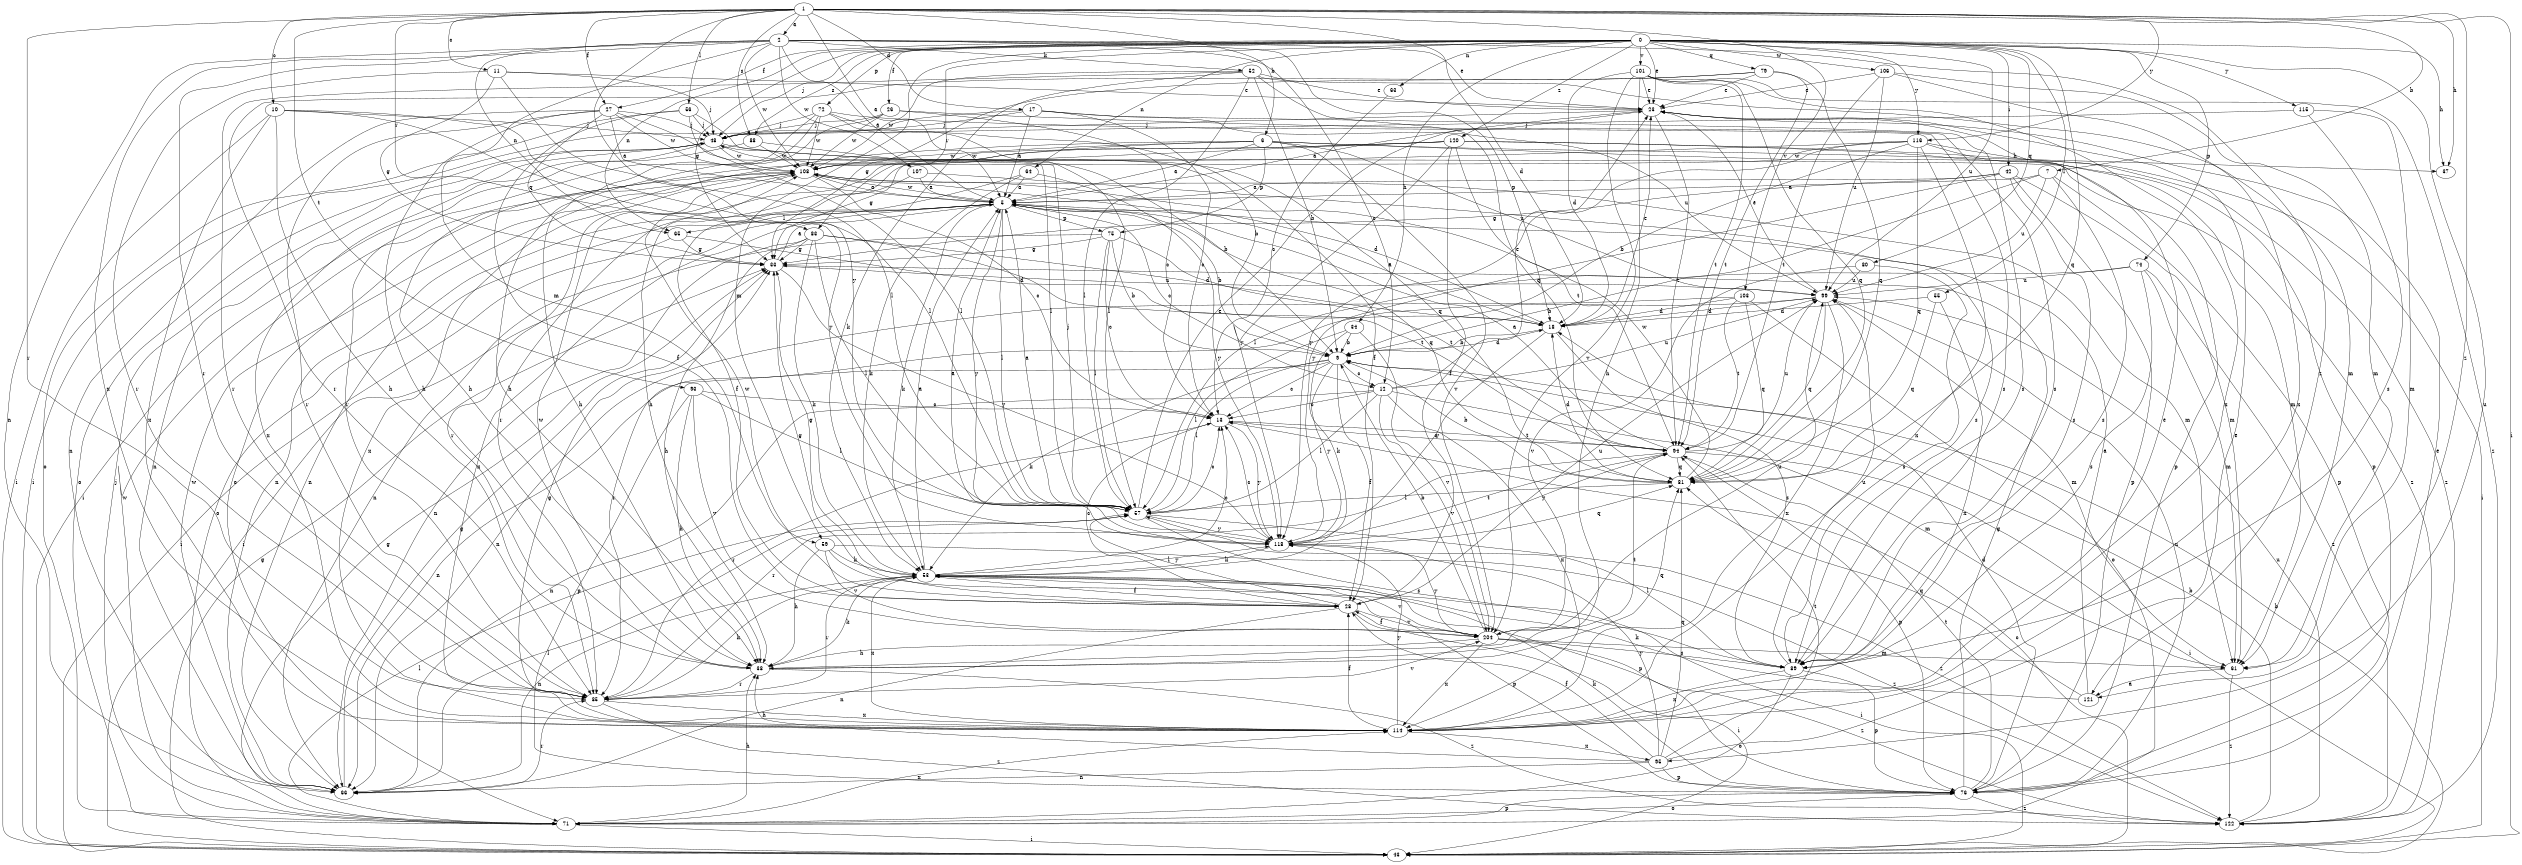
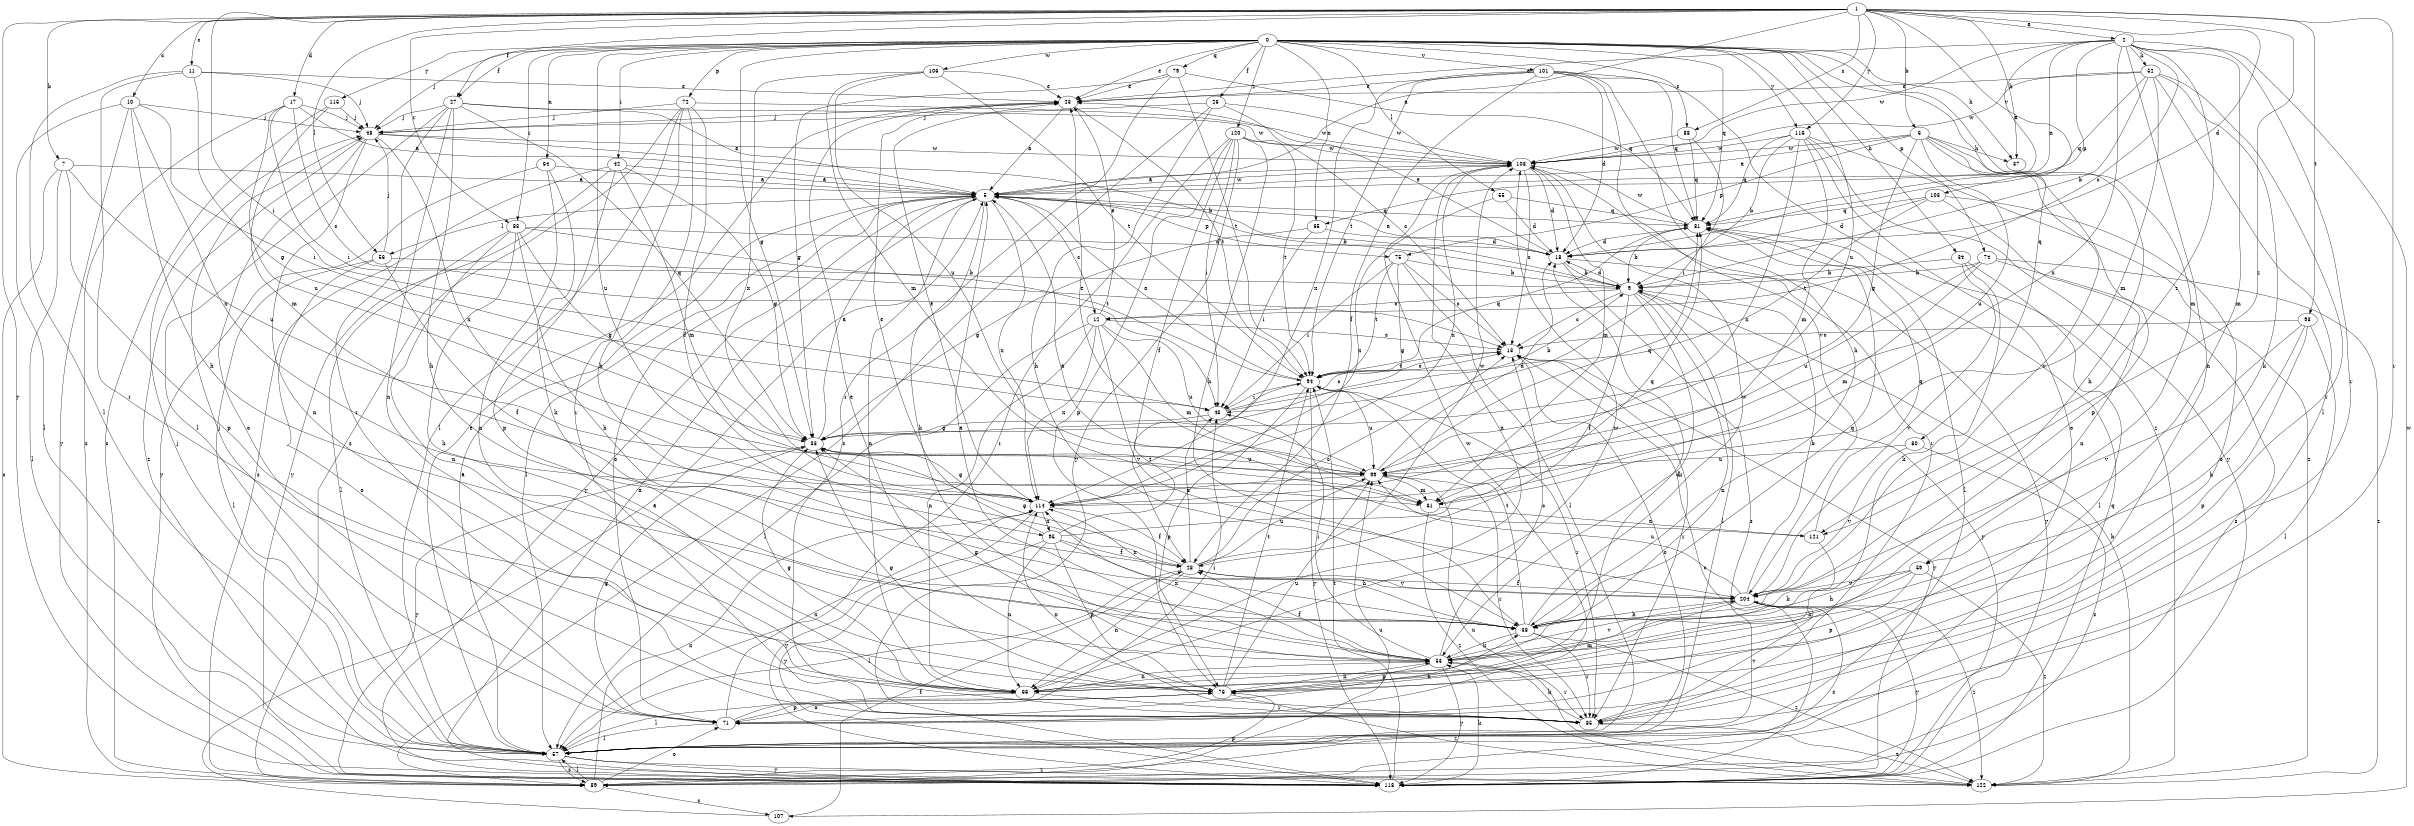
(1394, 91) -> none
(777, 195) -> (967, 489)
(773, 218) -> (682, 205)
(1674, 229) -> (684, 801)
none -> (1351, 307)
(1823, 653) -> (1285, 676)
